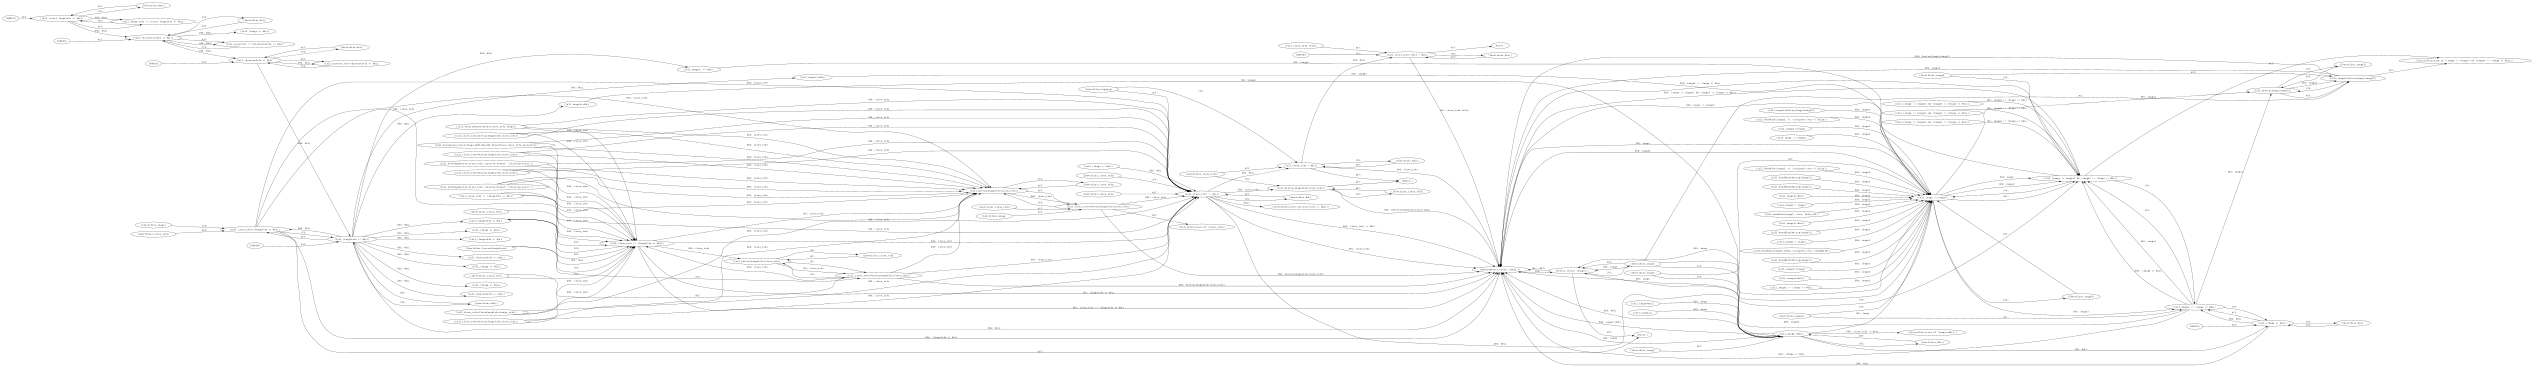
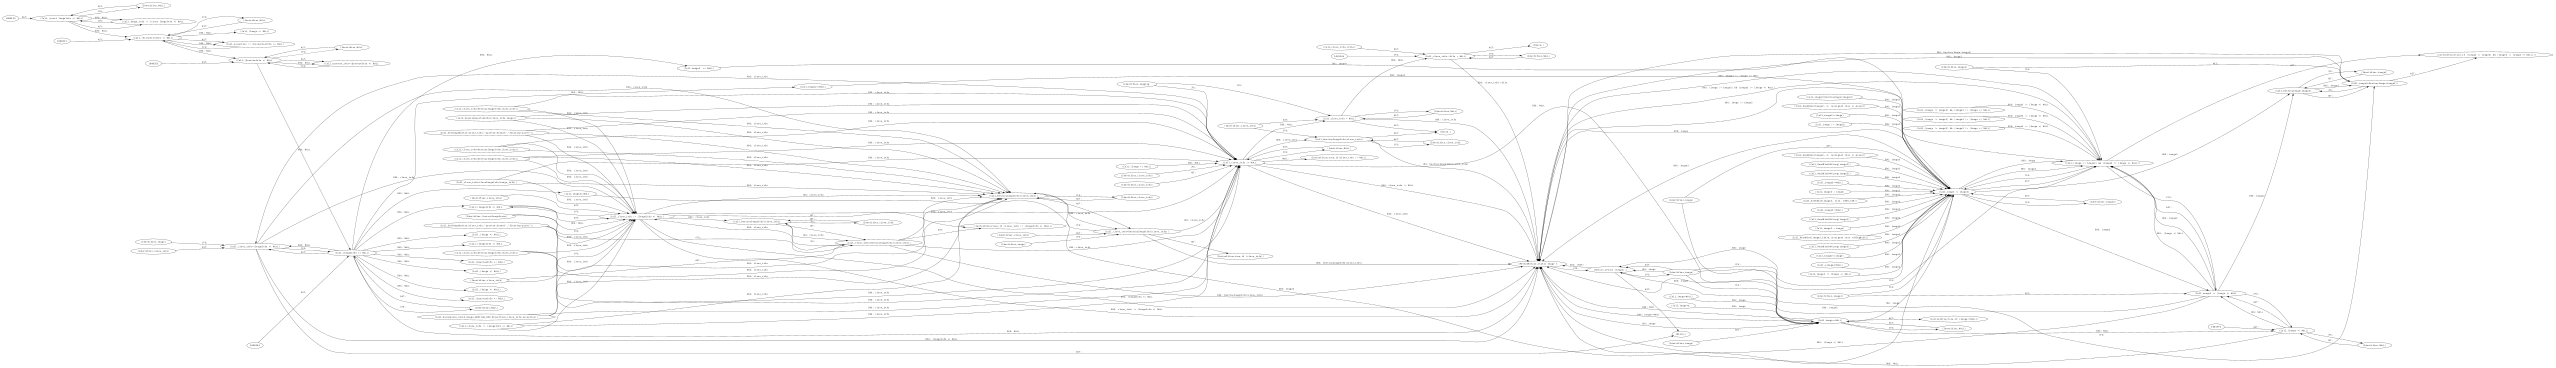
(713, 84) -> (723, 78)
none -> (1013, 226)
(1863, 332) -> (1893, 318)
